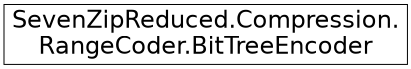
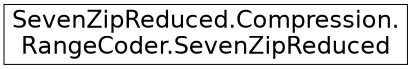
(206, 34) -> (206, 34)
